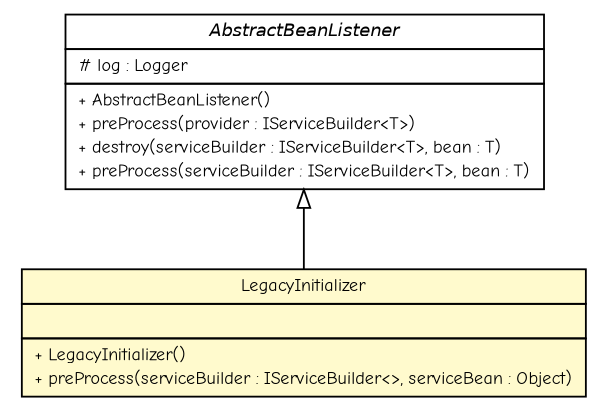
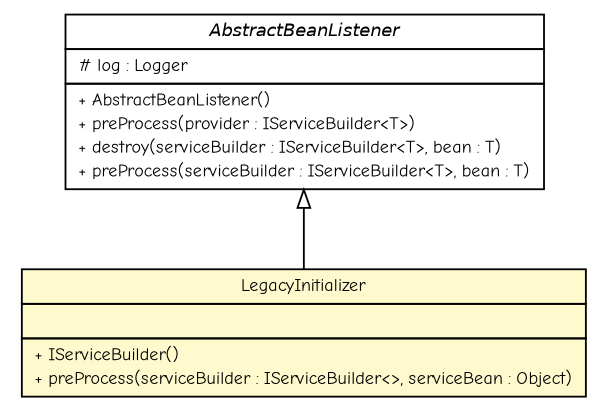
(111, 355) -> (107, 355)
